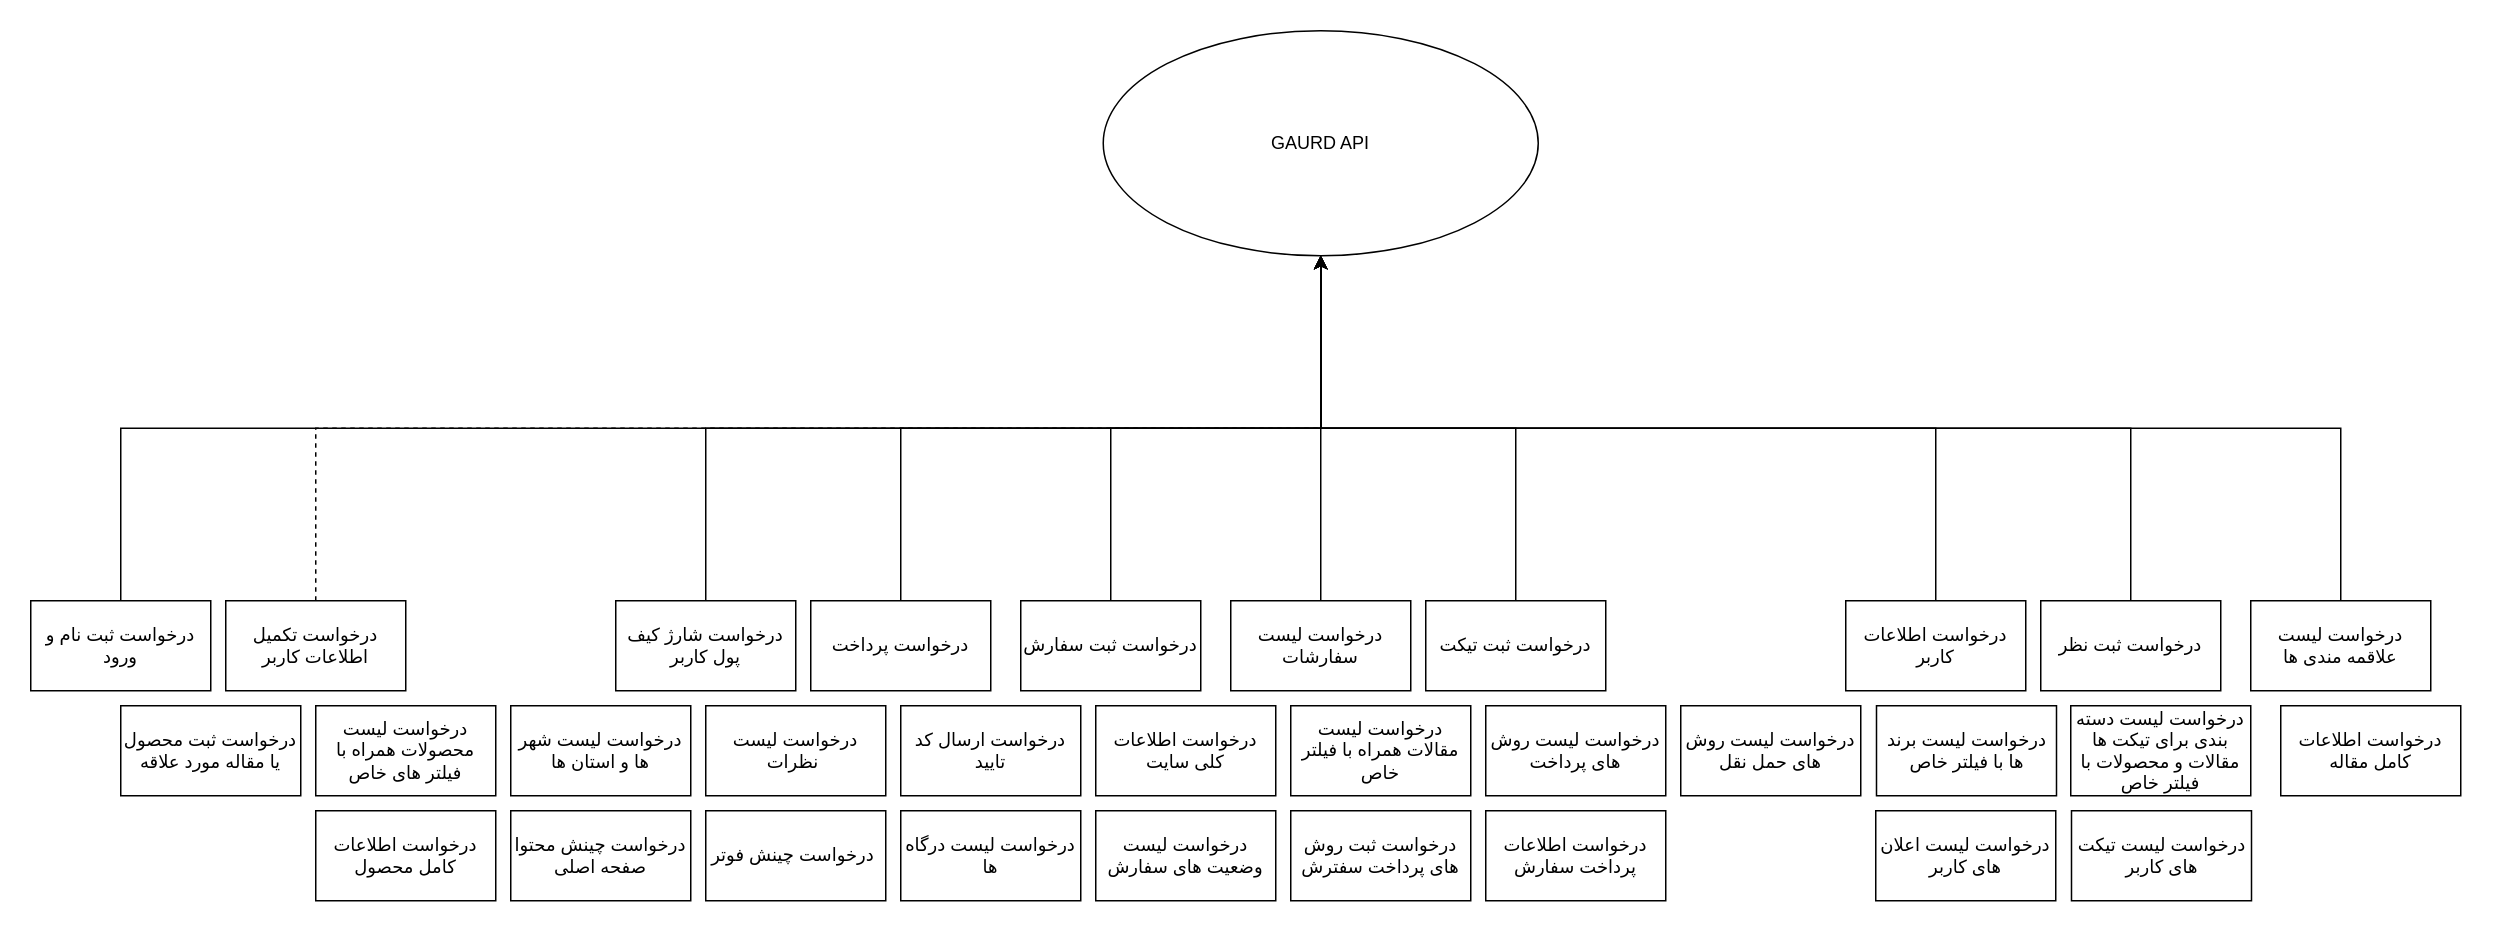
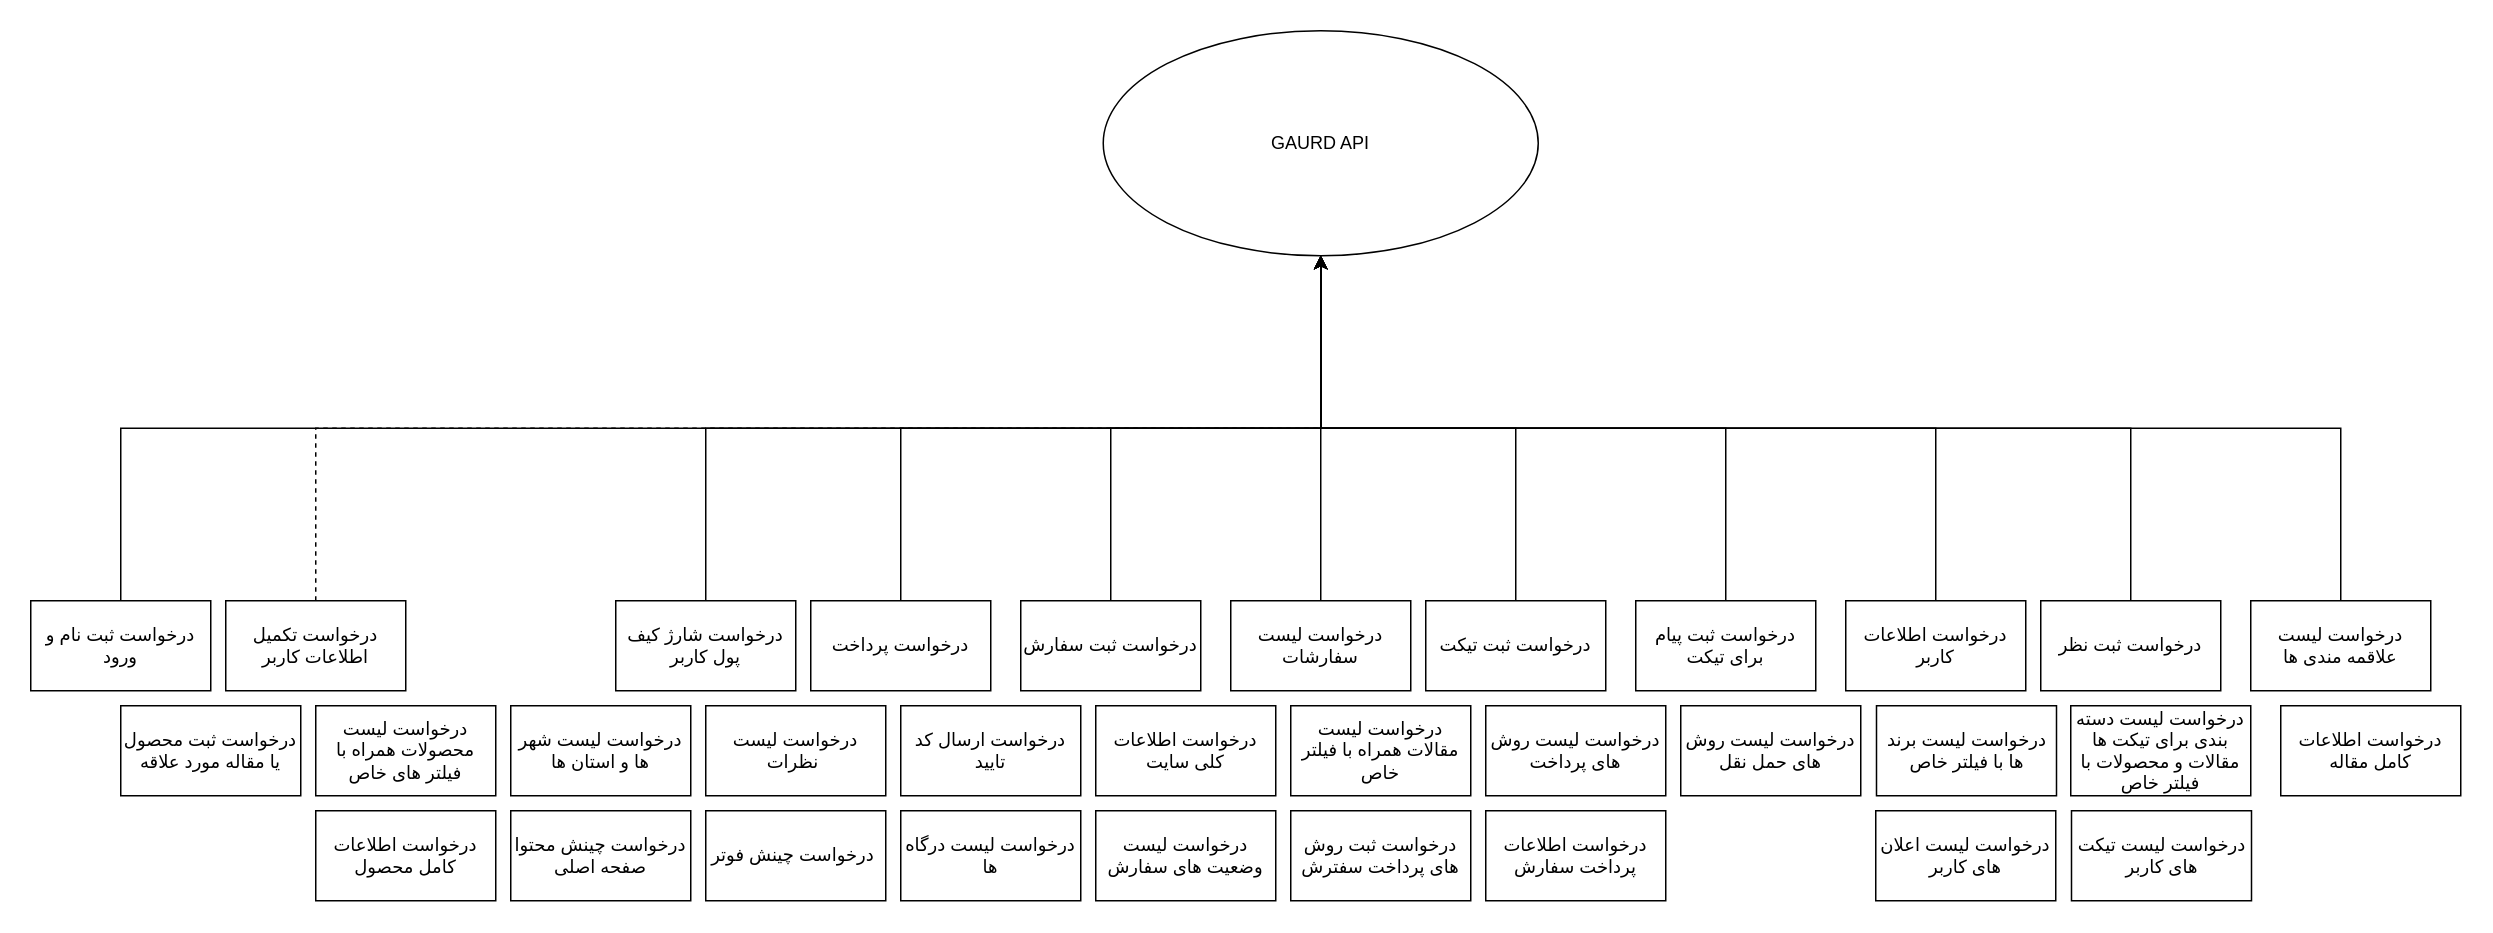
none -> (1726, 516)
none -> (1726, 646)
